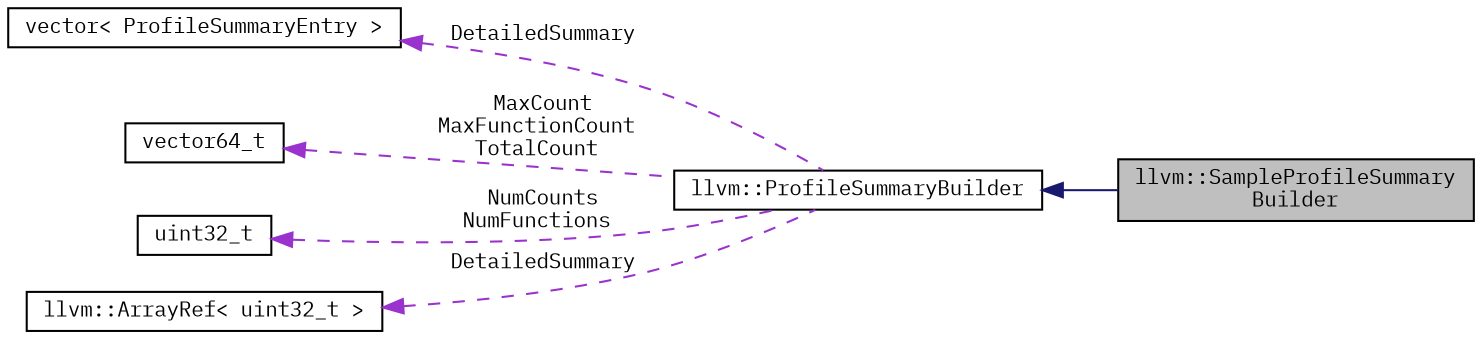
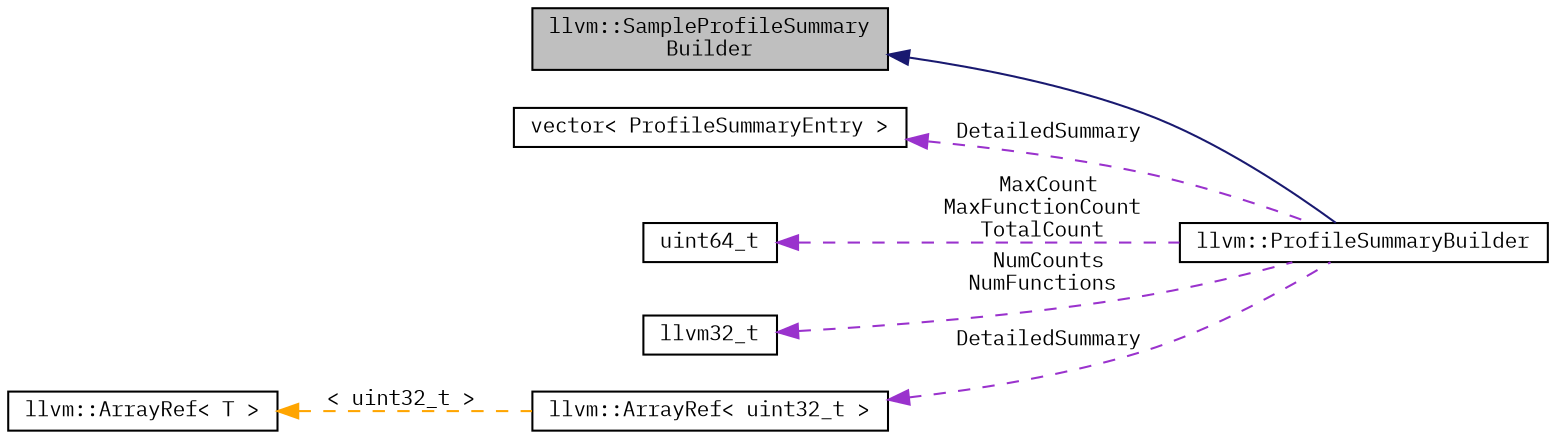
(205, 143) -> (710, 243)
(1090, 190) -> (1134, 110)
(205, 235) -> (710, 335)
none -> (143, 411)
